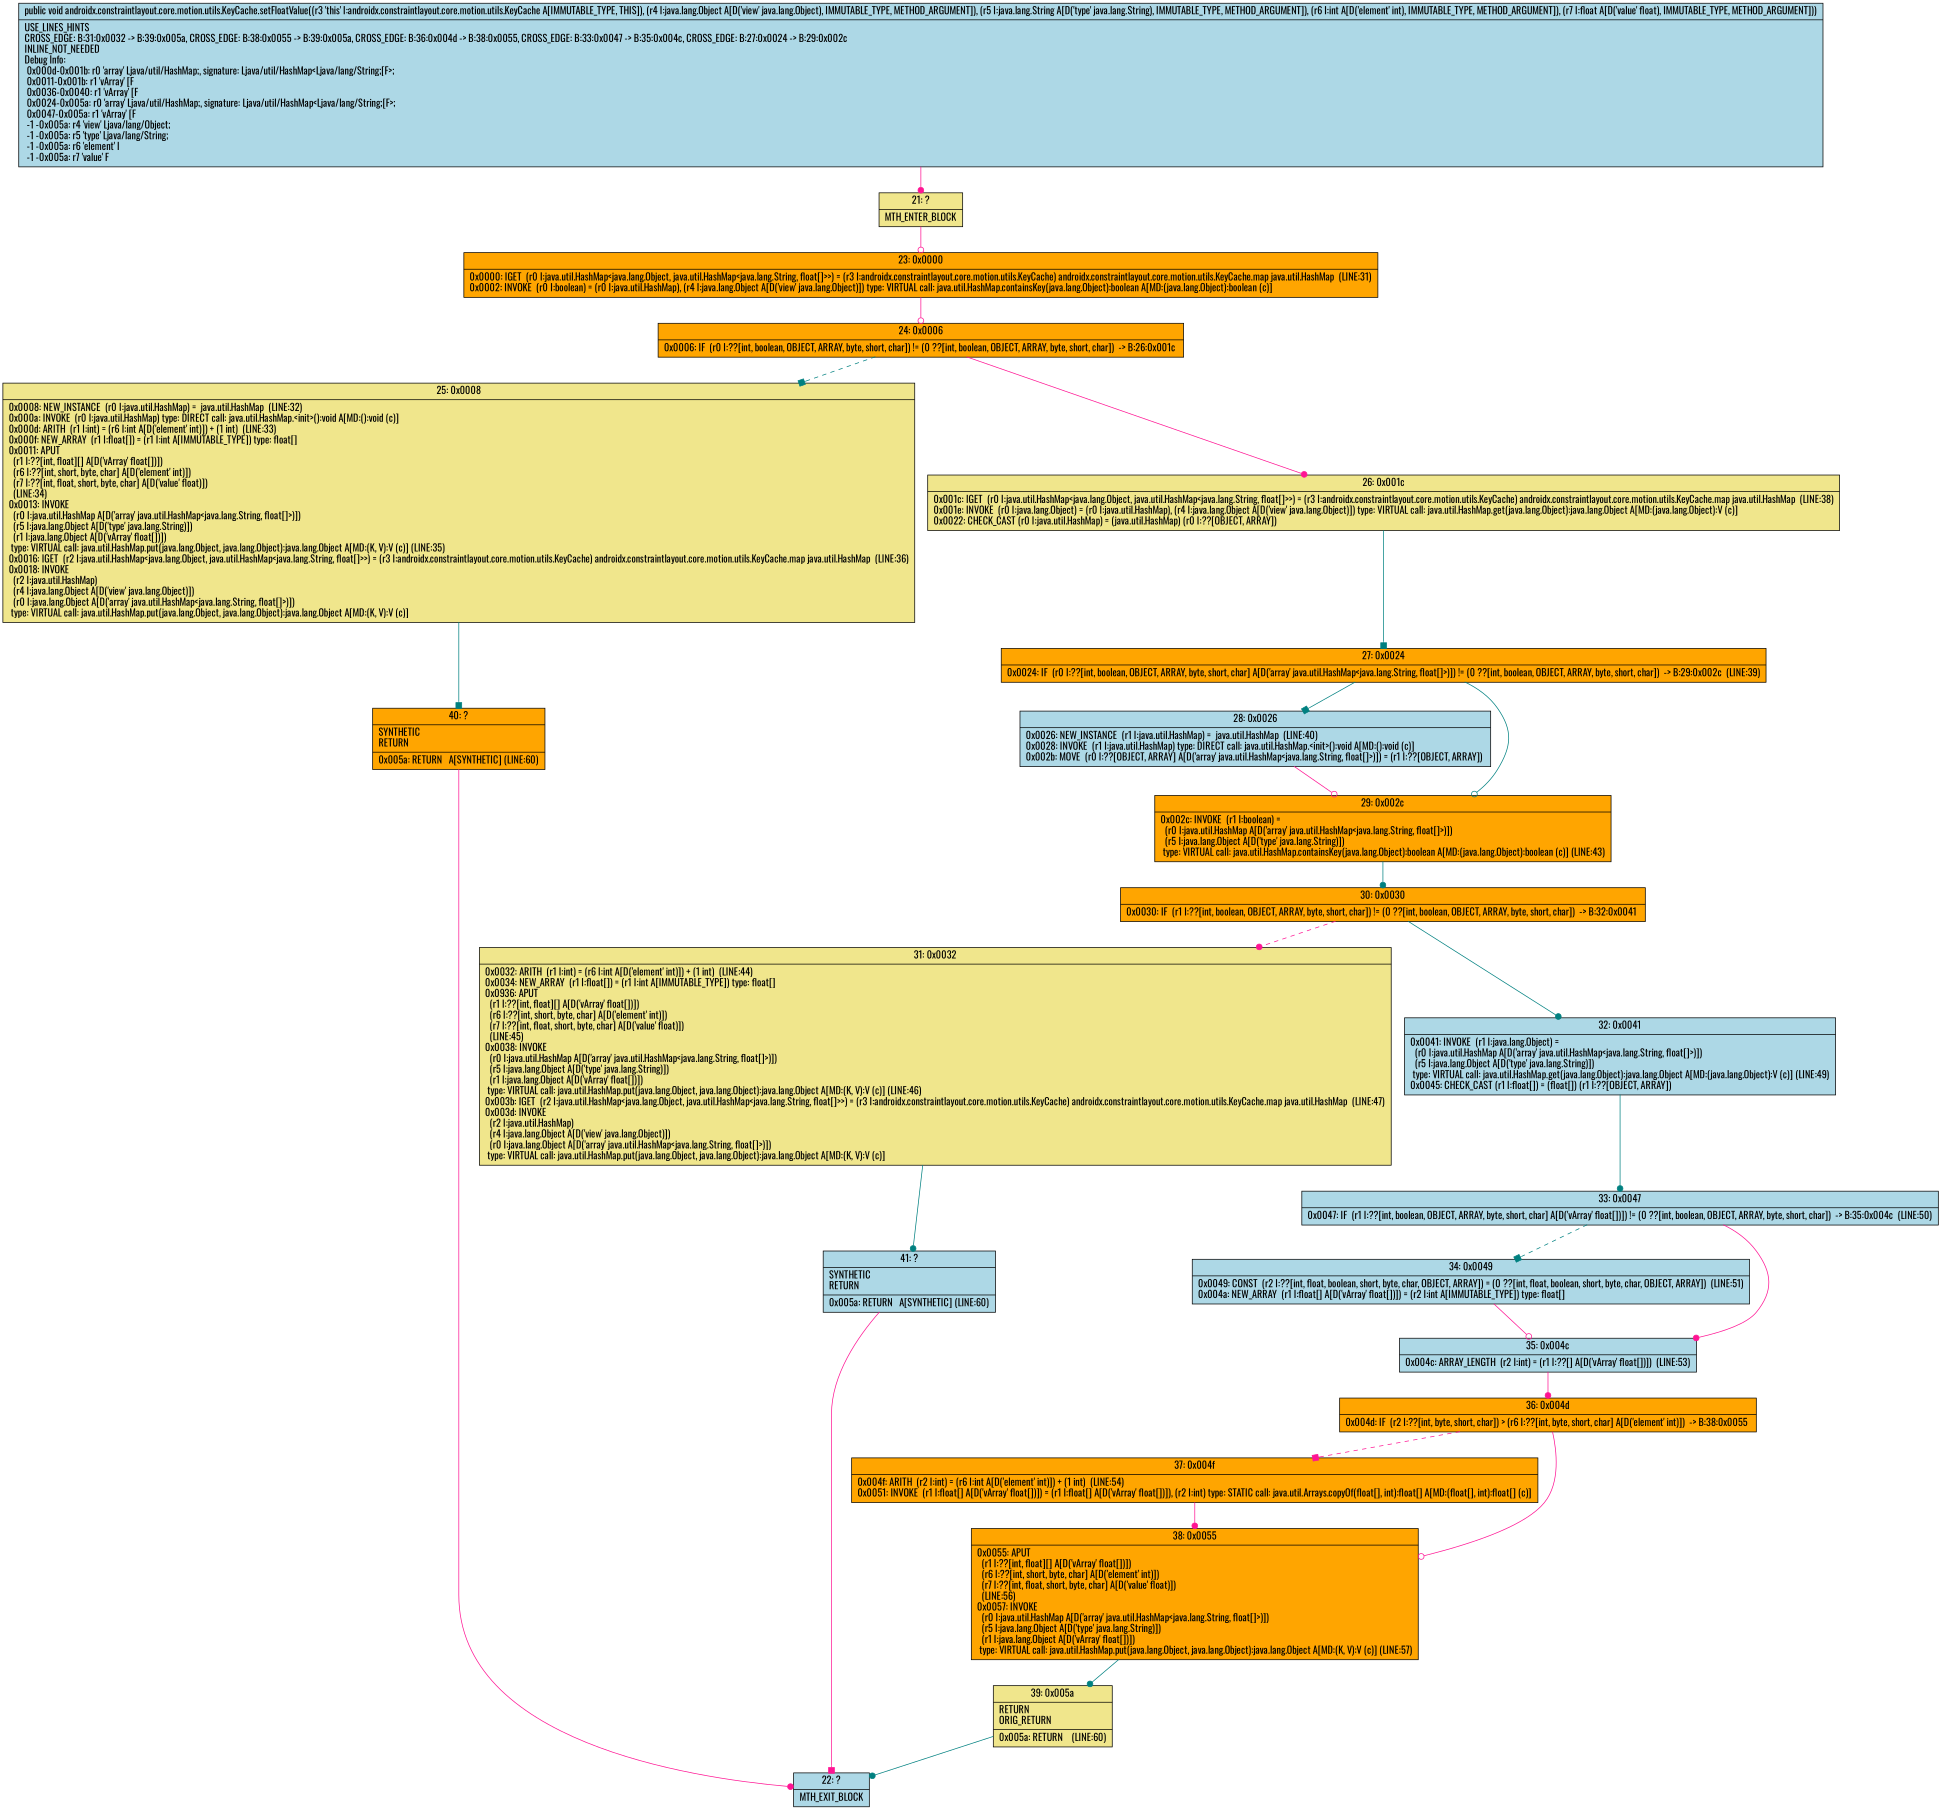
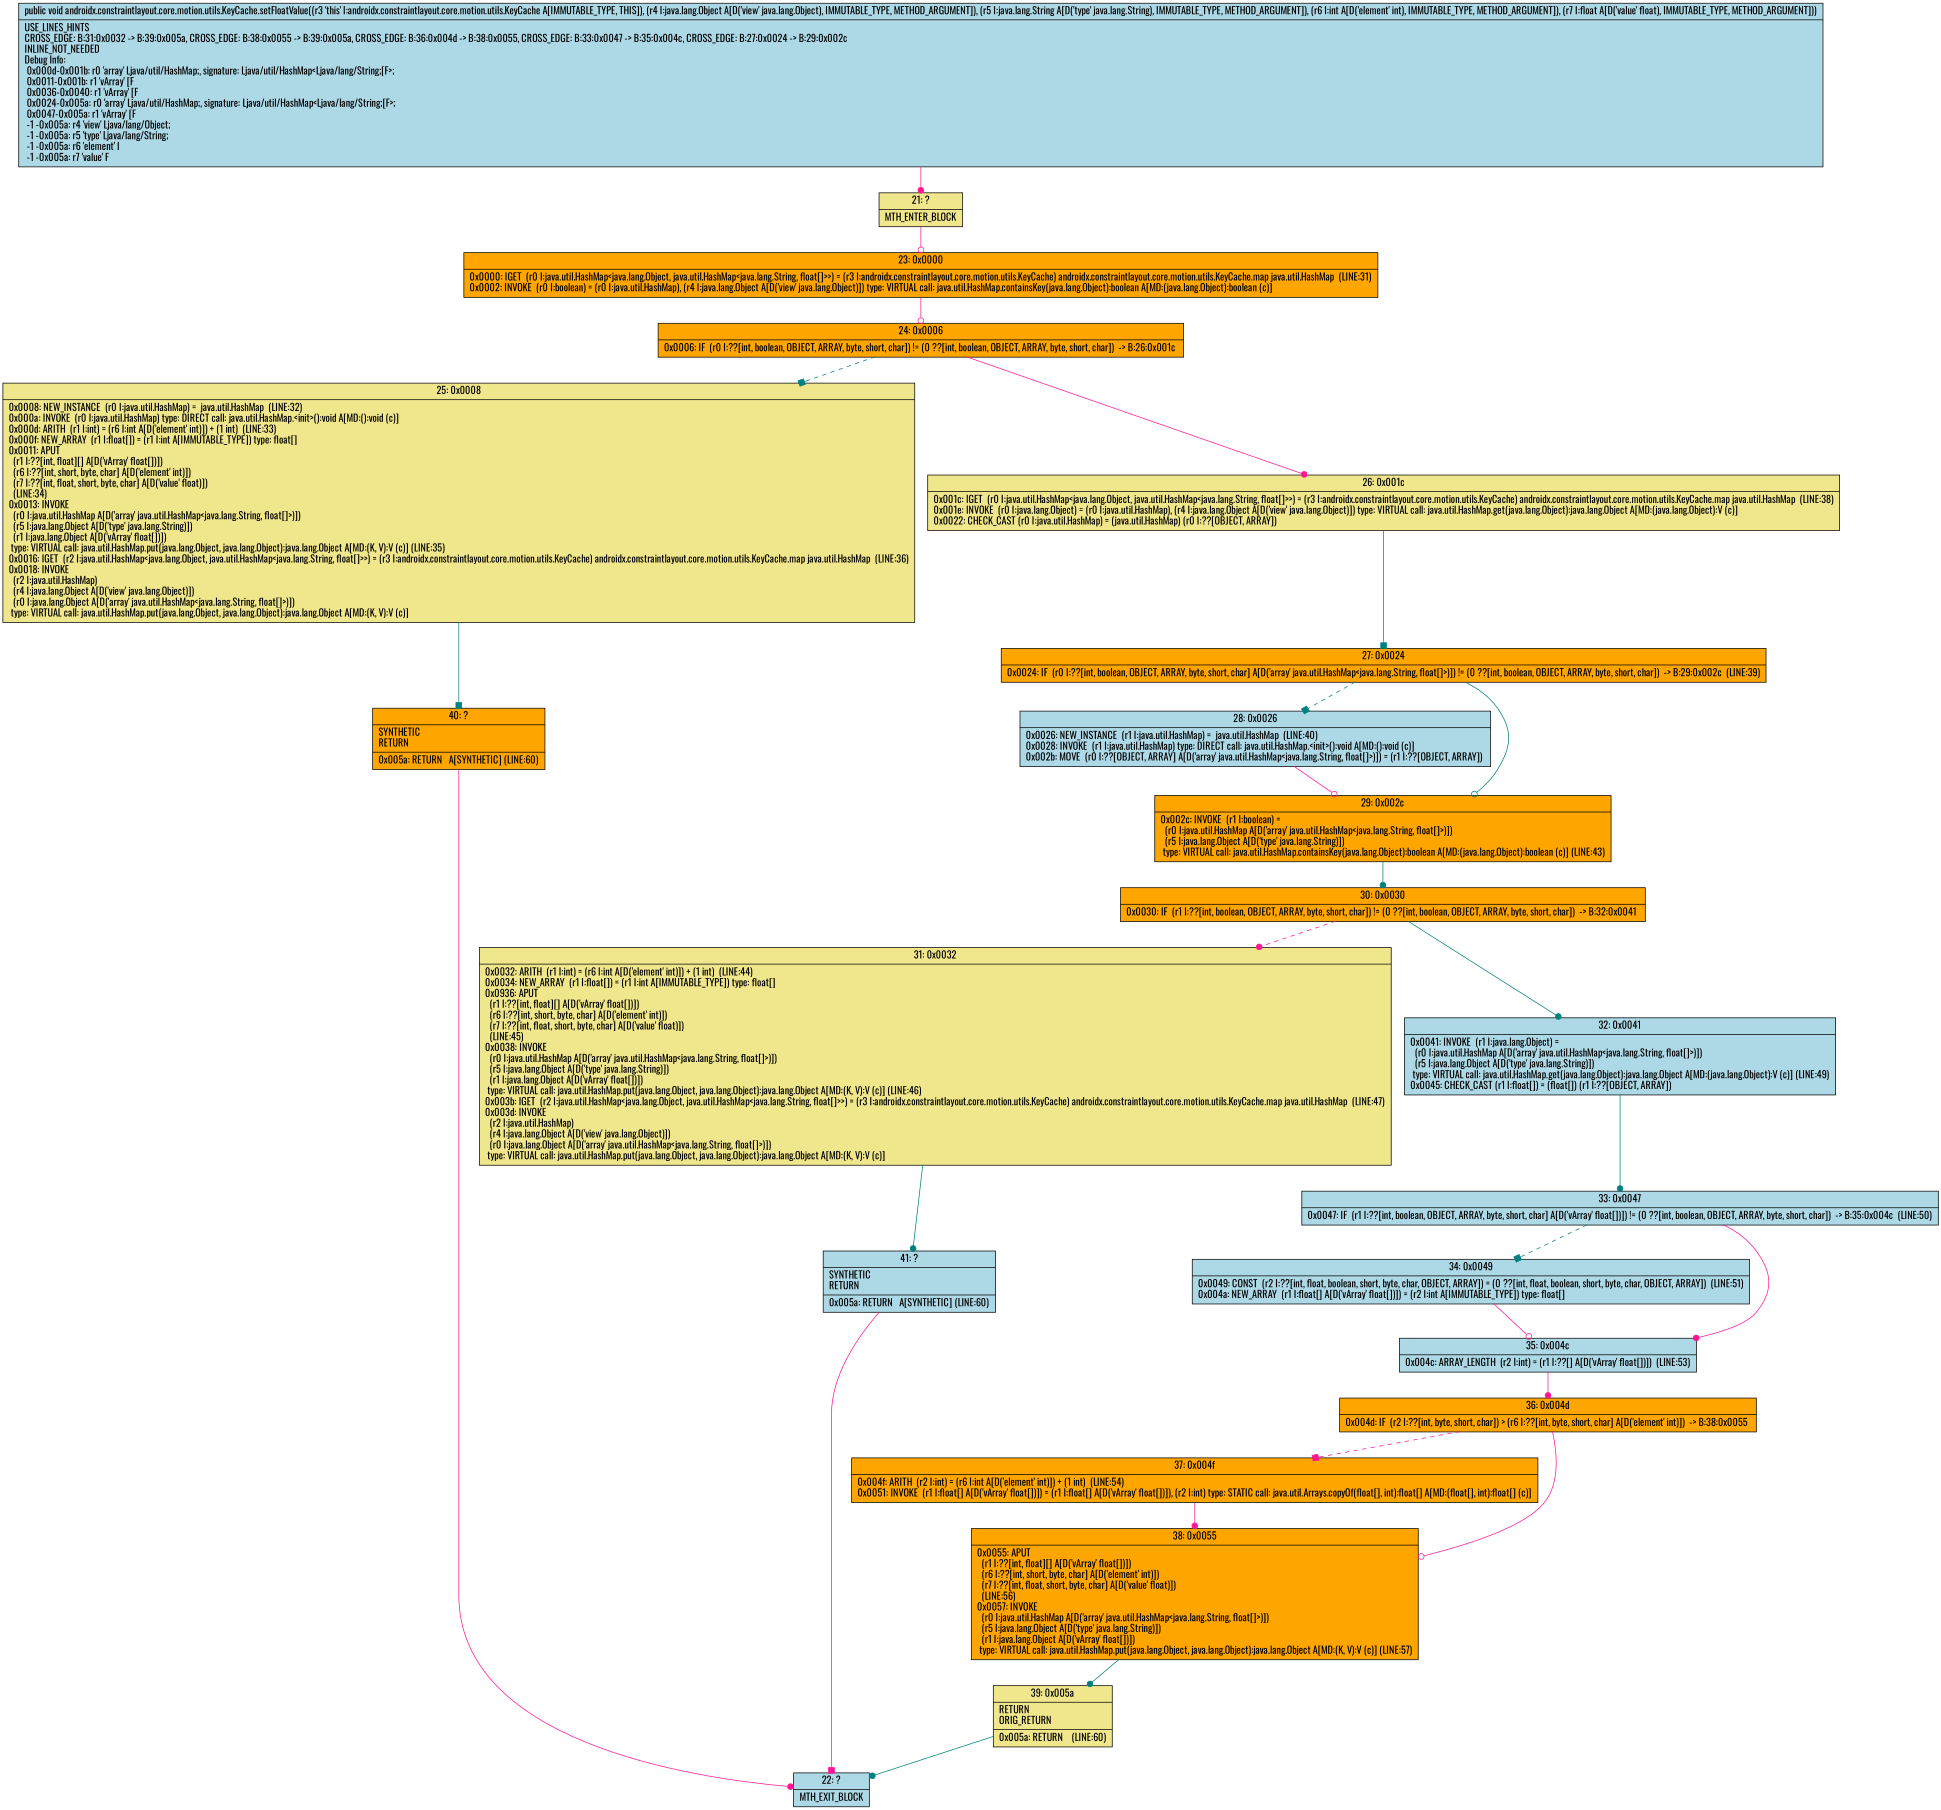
(1332, 695) -> (1332, 695)
